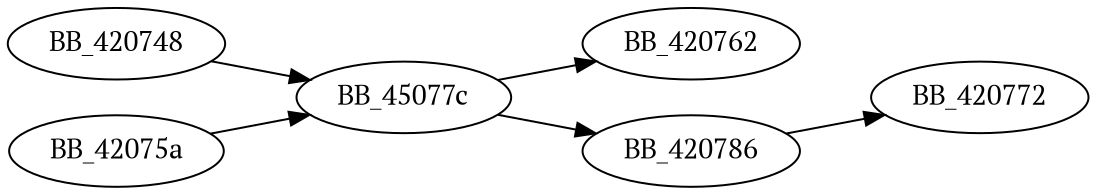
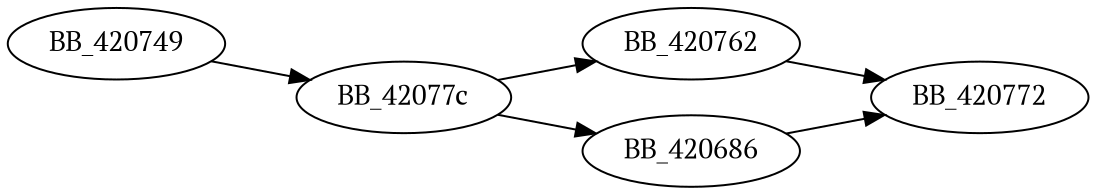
(116, 44) -> (116, 44)
none -> (826, 69)
(404, 97) -> (404, 97)
(116, 151) -> none
(691, 151) -> (691, 151)
